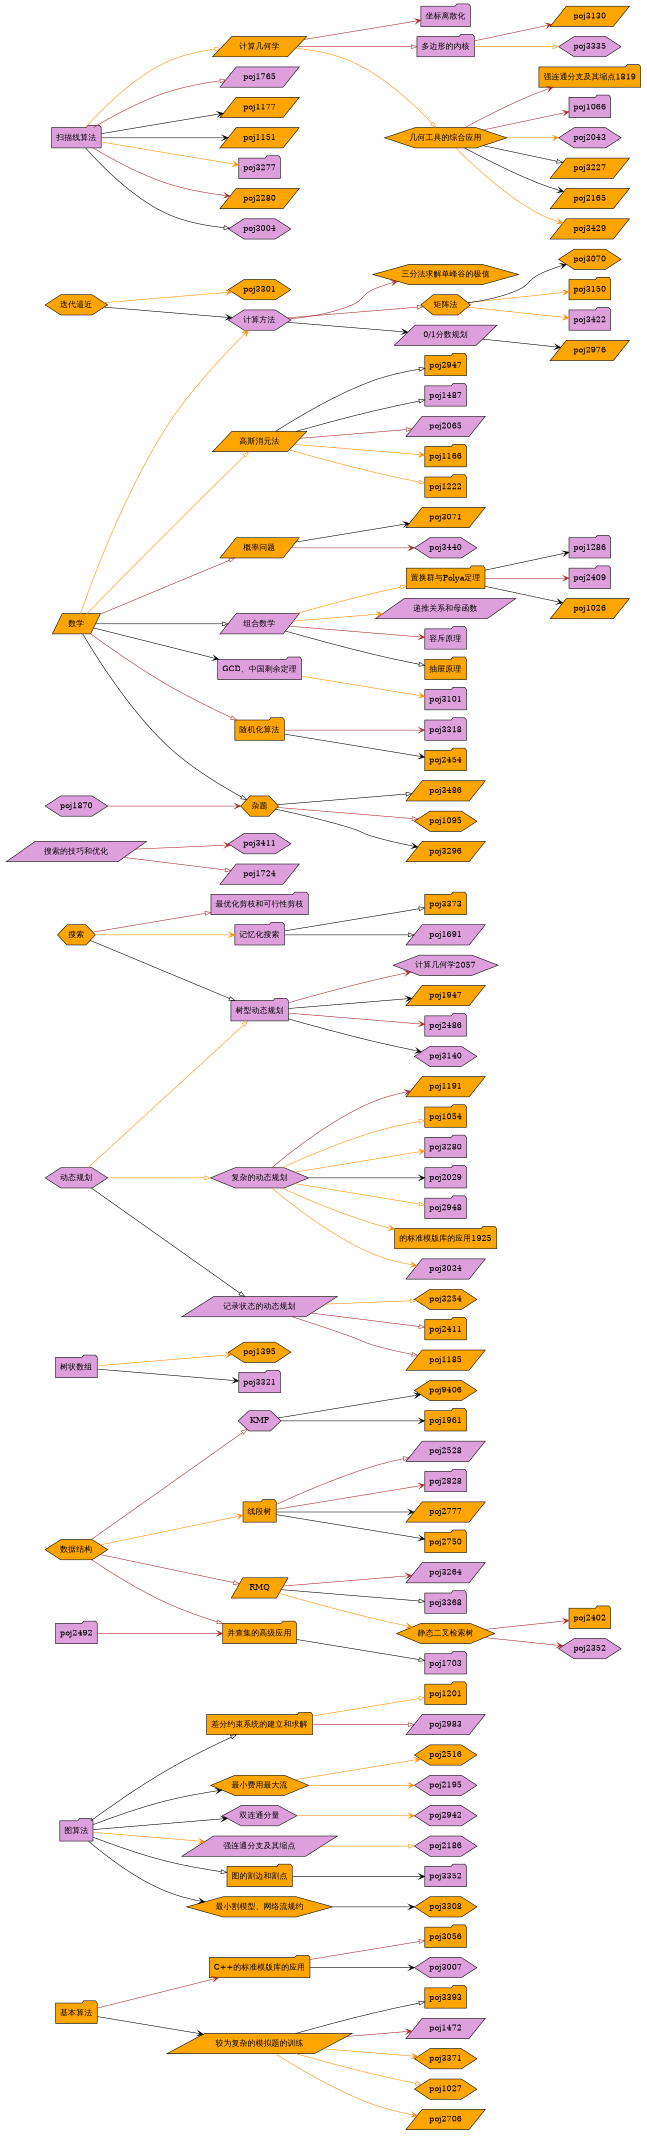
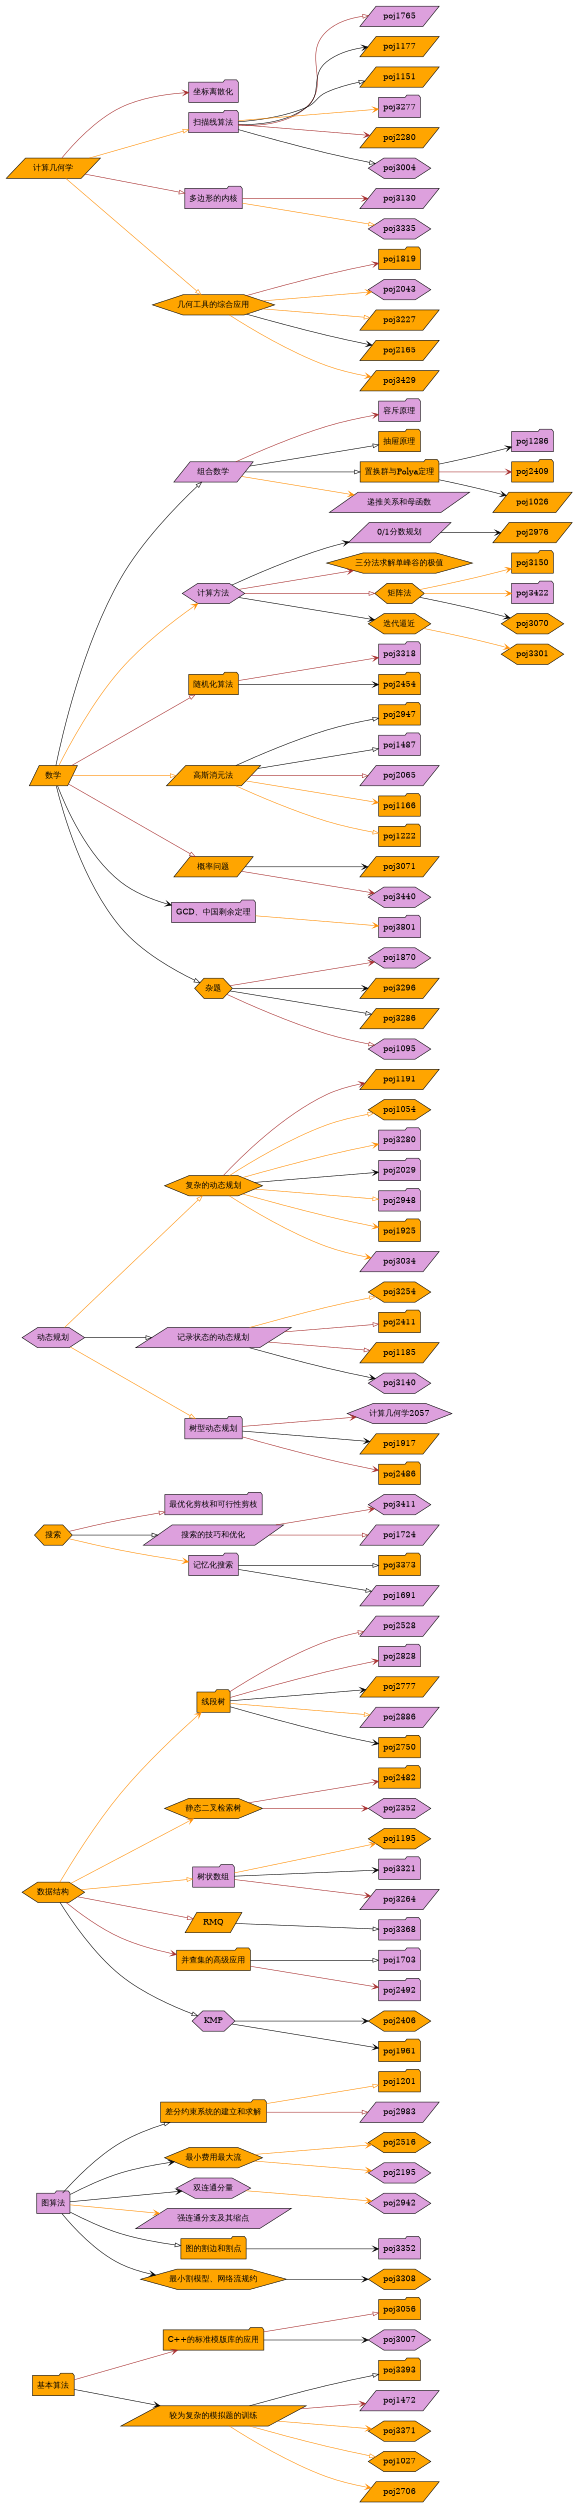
(590, 16) -> (400, 199)
(143, 76) -> (136, 145)
(590, 77) -> (400, 259)
(590, 107) -> none
(162, 138) -> (318, 99)
(520, 153) -> (313, 313)
(165, 312) -> (304, 608)
(590, 578) -> (532, 472)
(348, 600) -> (300, 472)
(446, 700) -> (400, 928)
(446, 791) -> (400, 1019)
(171, 806) -> (299, 974)
(446, 821) -> (400, 1049)
(160, 969) -> (112, 1535)
(446, 996) -> (400, 1444)
(446, 1026) -> (400, 1474)
(352, 1036) -> (309, 1364)
(446, 1117) -> (400, 1110)
(260, 1178) -> (214, 1186)
(446, 1239) -> (400, 1231)
(260, 1352) -> (400, 1839)
(446, 1390) -> (400, 2021)
(167, 1486) -> (115, 1971)
(345, 1581) -> (300, 1887)
(152, 1596) -> (115, 1935)
(343, 1611) -> (130, 1852)
(590, 1618) -> (400, 1778)
(157, 1634) -> (312, 1976)
none -> (400, 1717)
(446, 1846) -> none
none -> (134, 1885)
